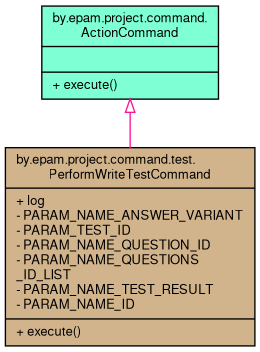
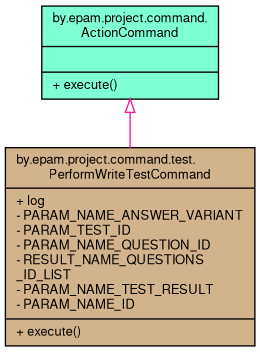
(108, 260) -> (111, 260)
